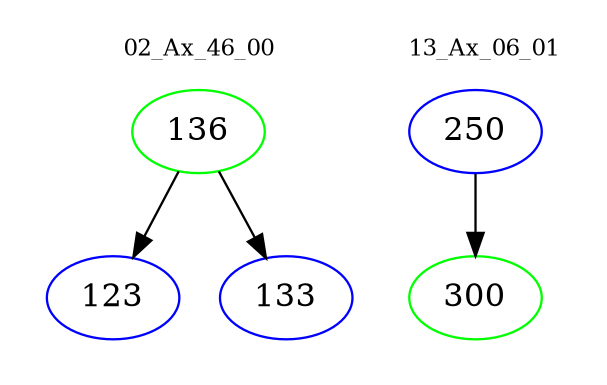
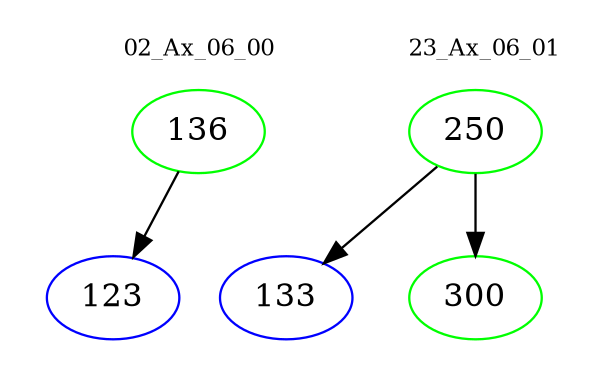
(200, 50) -> (200, 50)
(485, 50) -> (485, 50)
(476, 132) -> (476, 132)
(237, 204) -> (406, 193)
